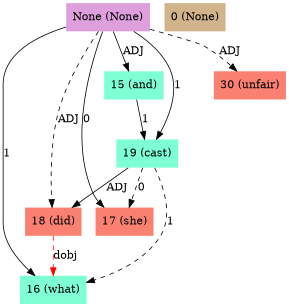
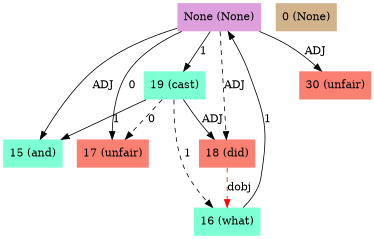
(193, 42) -> (289, 46)
(140, 116) -> (107, 118)
(3, 136) -> (264, 123)
(125, 222) -> (113, 154)
